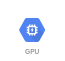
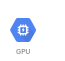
(32, 30) -> (23, 30)
